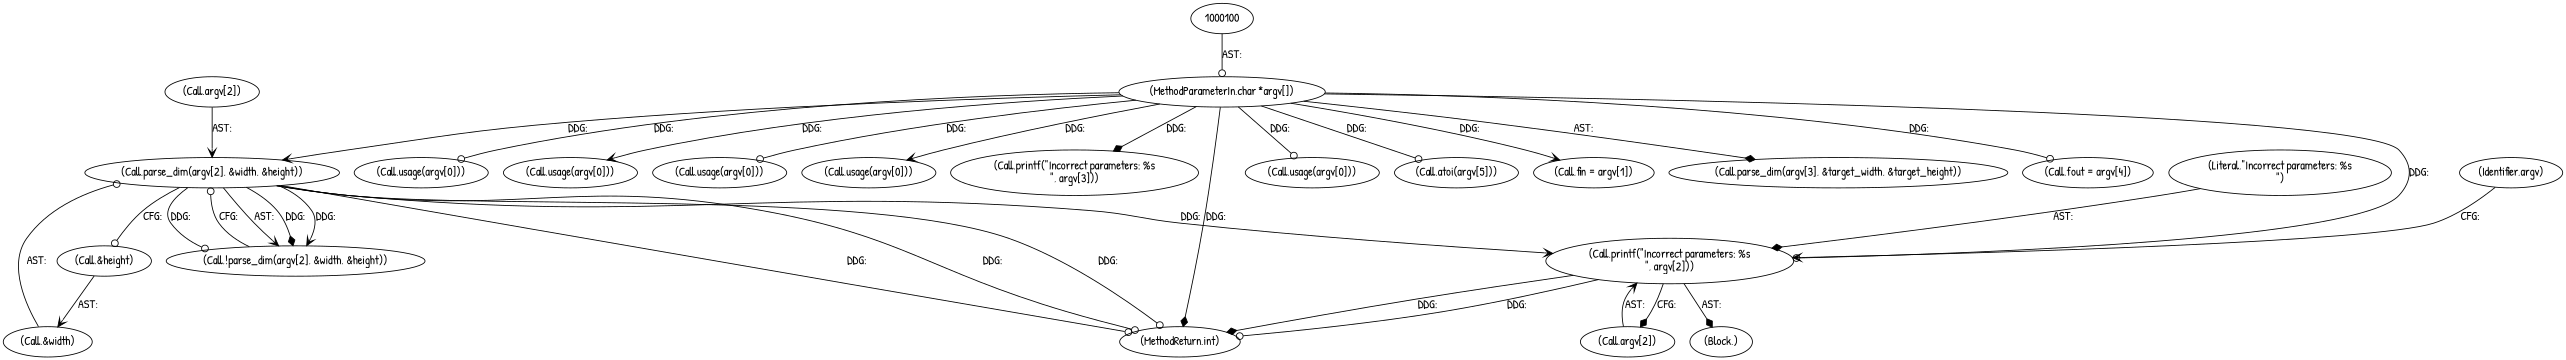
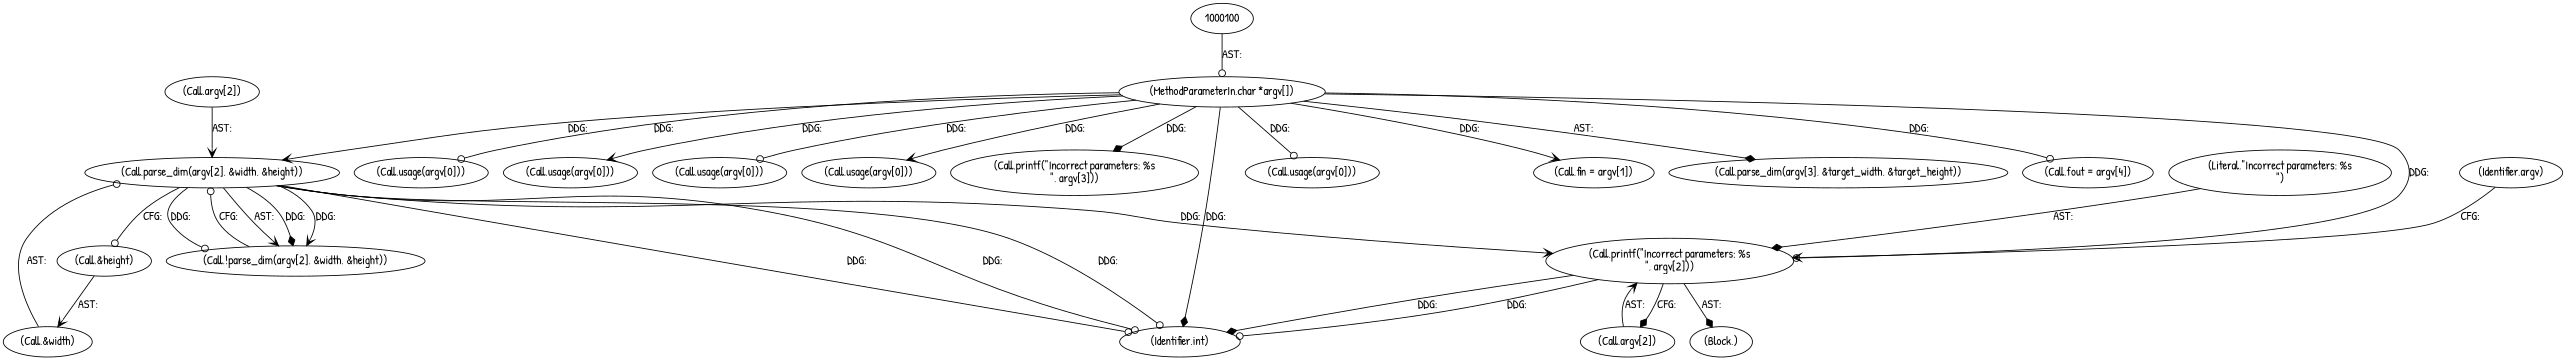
(1456, 173) -> none
(1180, 342) -> (1180, 342)
